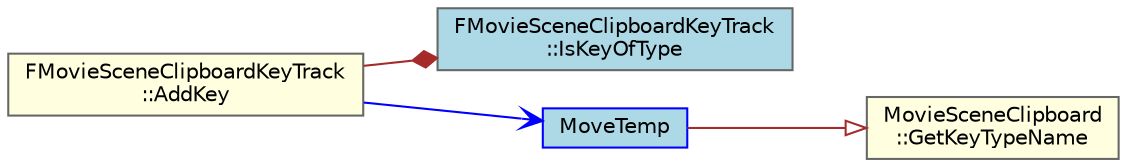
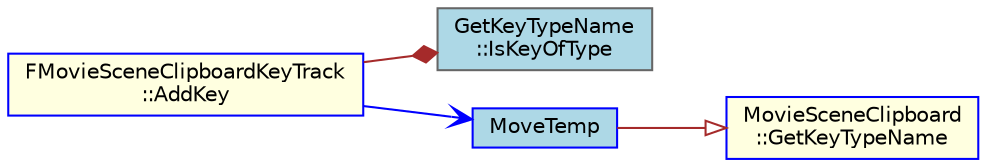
(615, 39) -> (545, 39)
(186, 85) -> (186, 85)
(993, 128) -> (852, 128)
